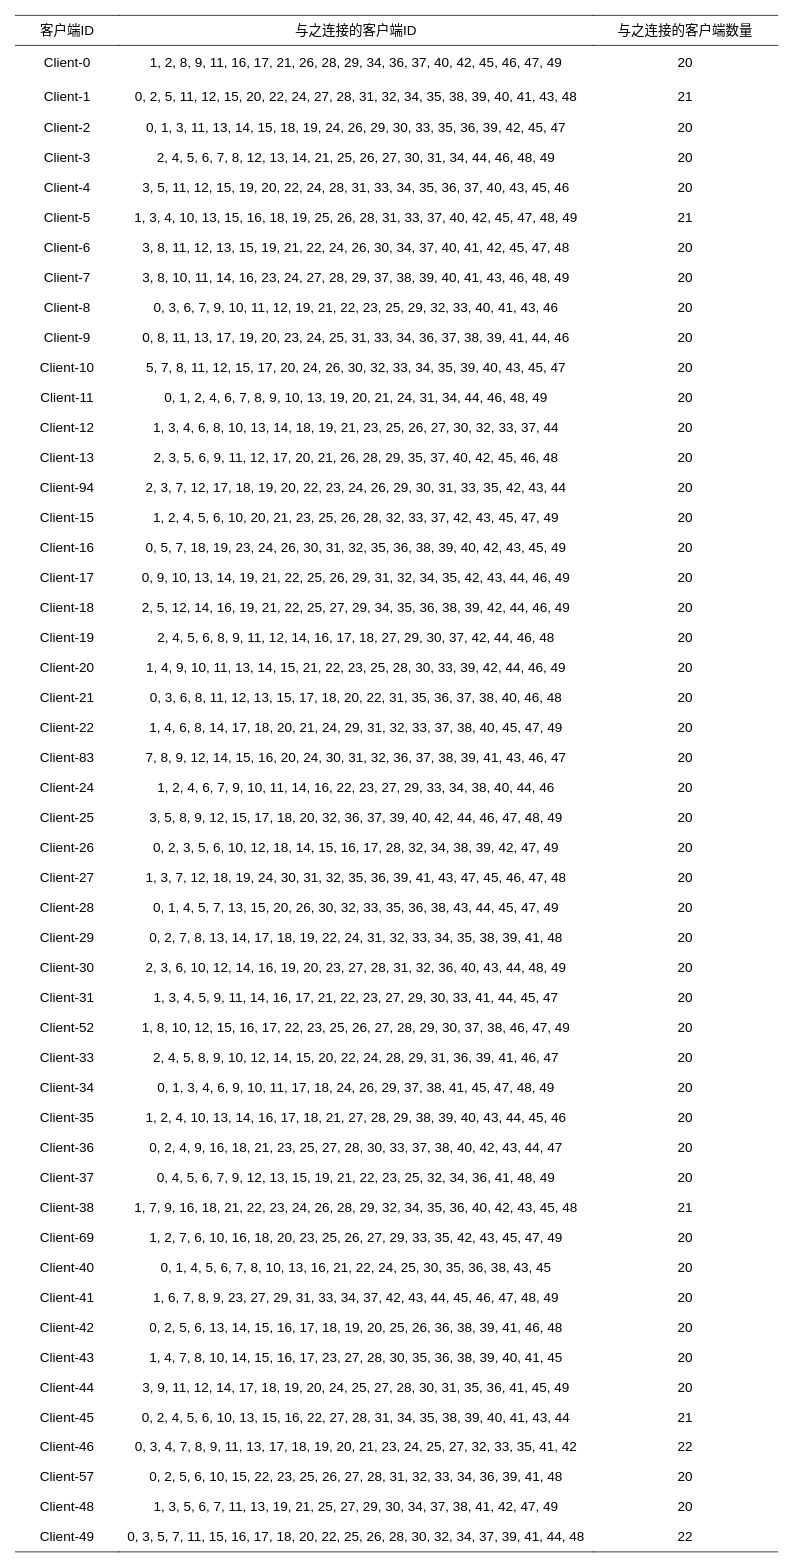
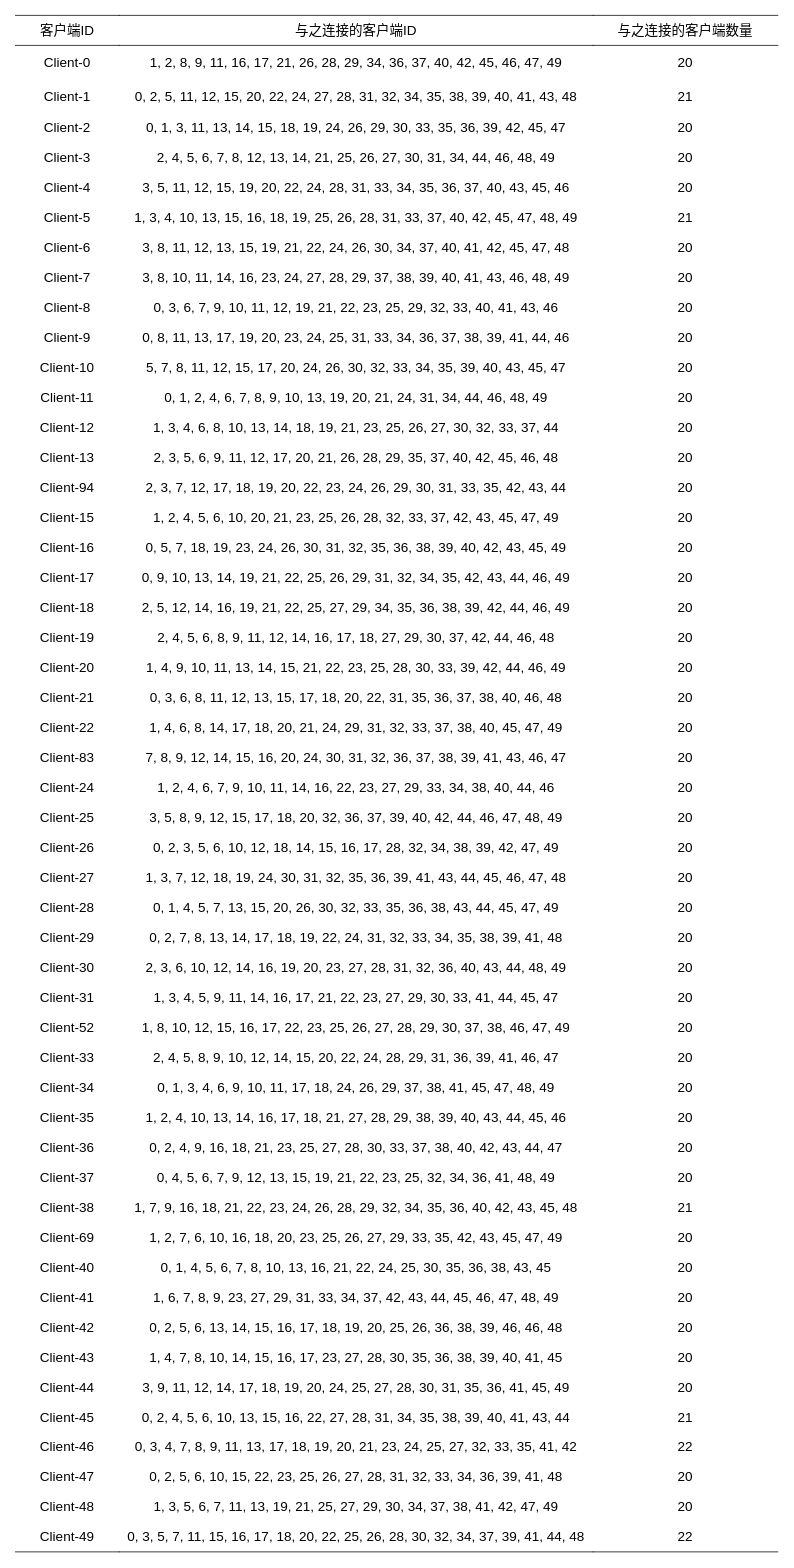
(356, 878) -> (356, 878)
(356, 1328) -> (356, 1328)
(67, 1476) -> (67, 1476)
